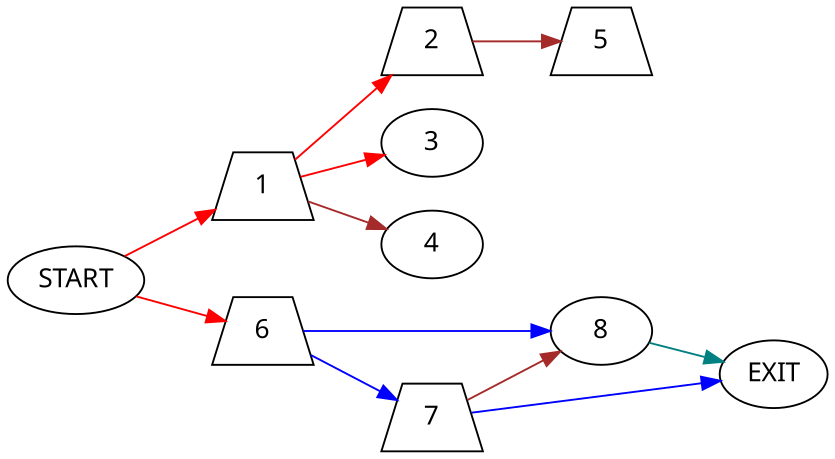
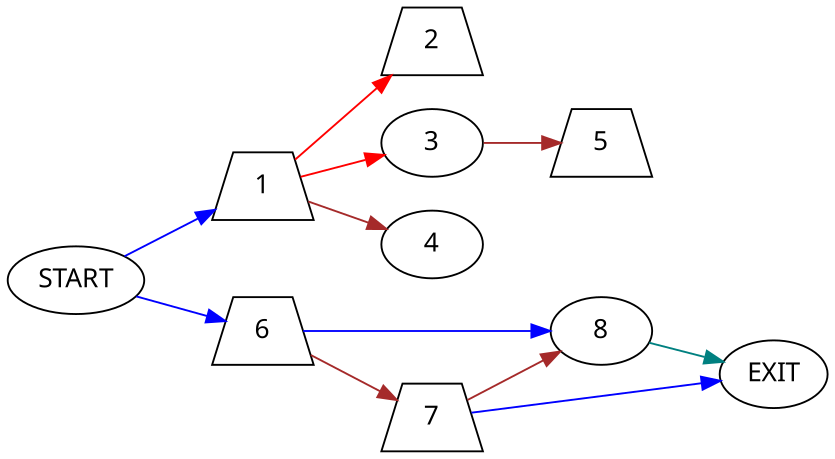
(507, 41) -> (513, 143)
(161, 237) -> (161, 237)
(172, 306) -> (172, 306)
(346, 373) -> (346, 373)
